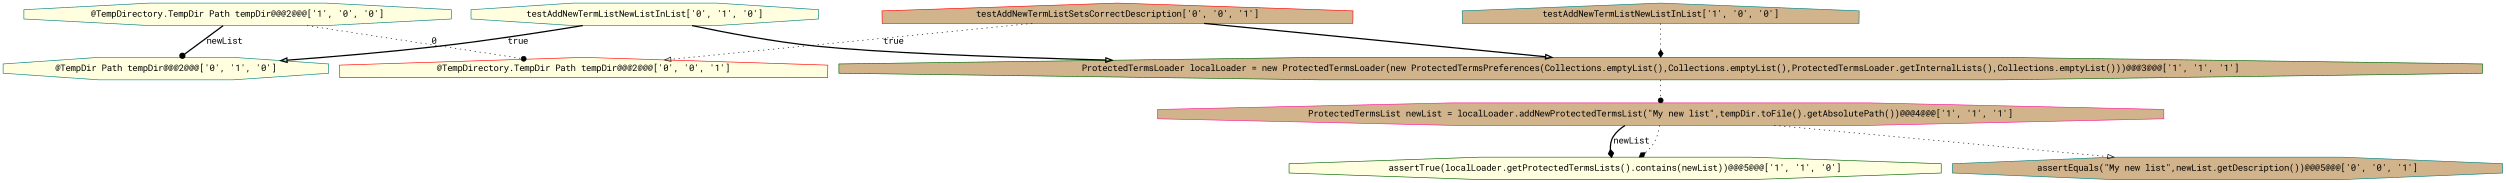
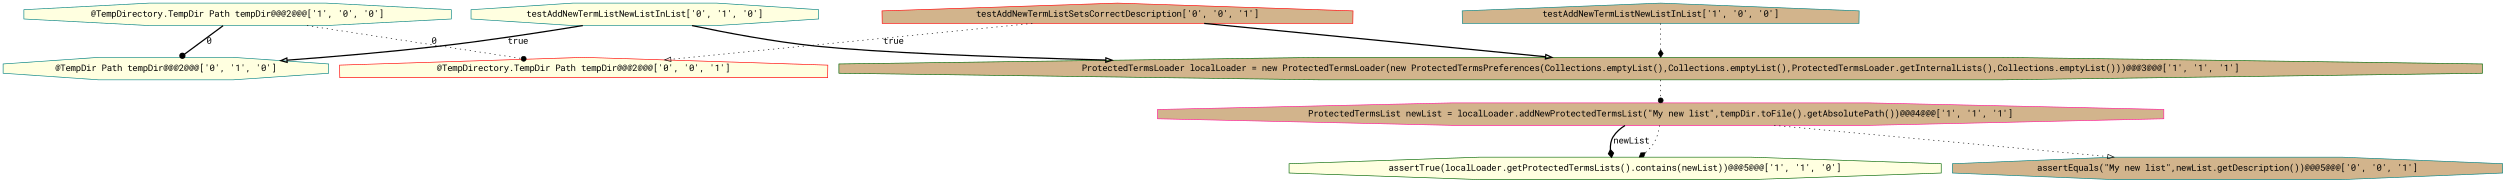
(224, 41) -> (209, 41)
